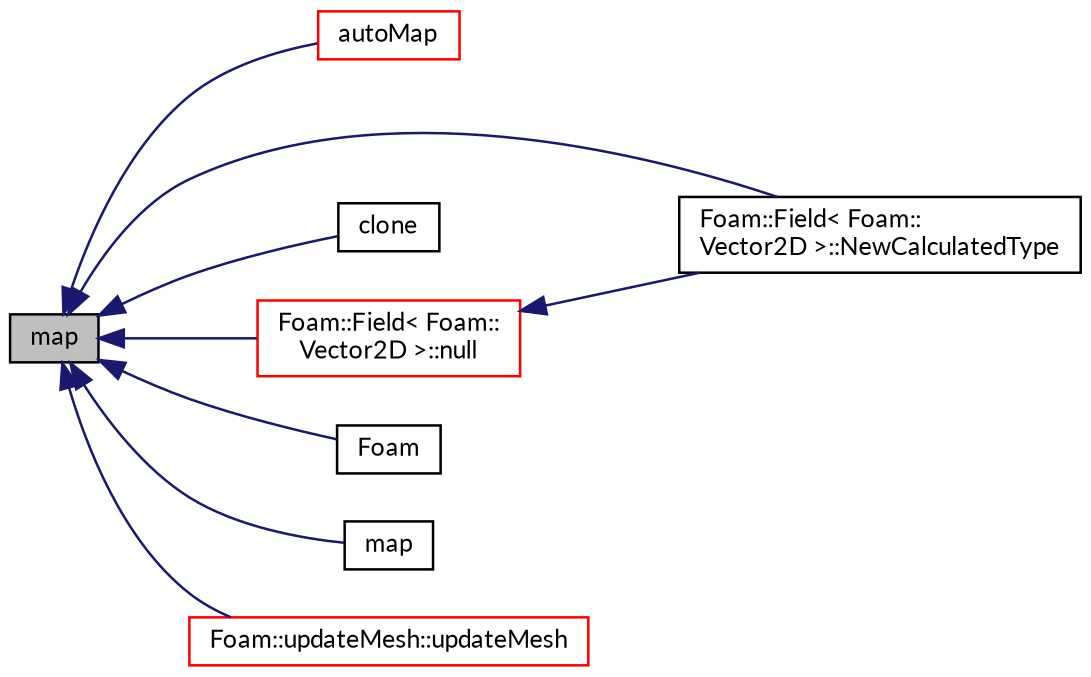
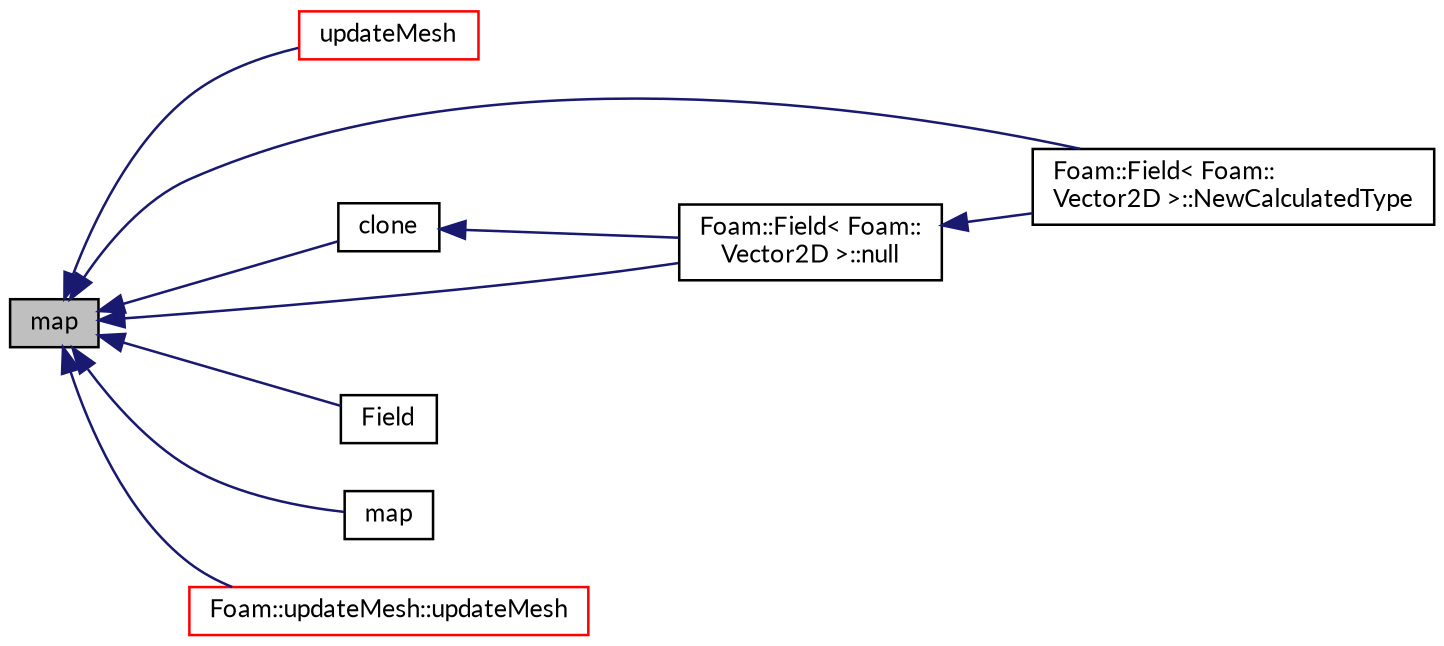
(389, 35) -> (389, 35)
none -> (572, 234)
(389, 338) -> (811, 242)
(389, 449) -> (389, 419)
